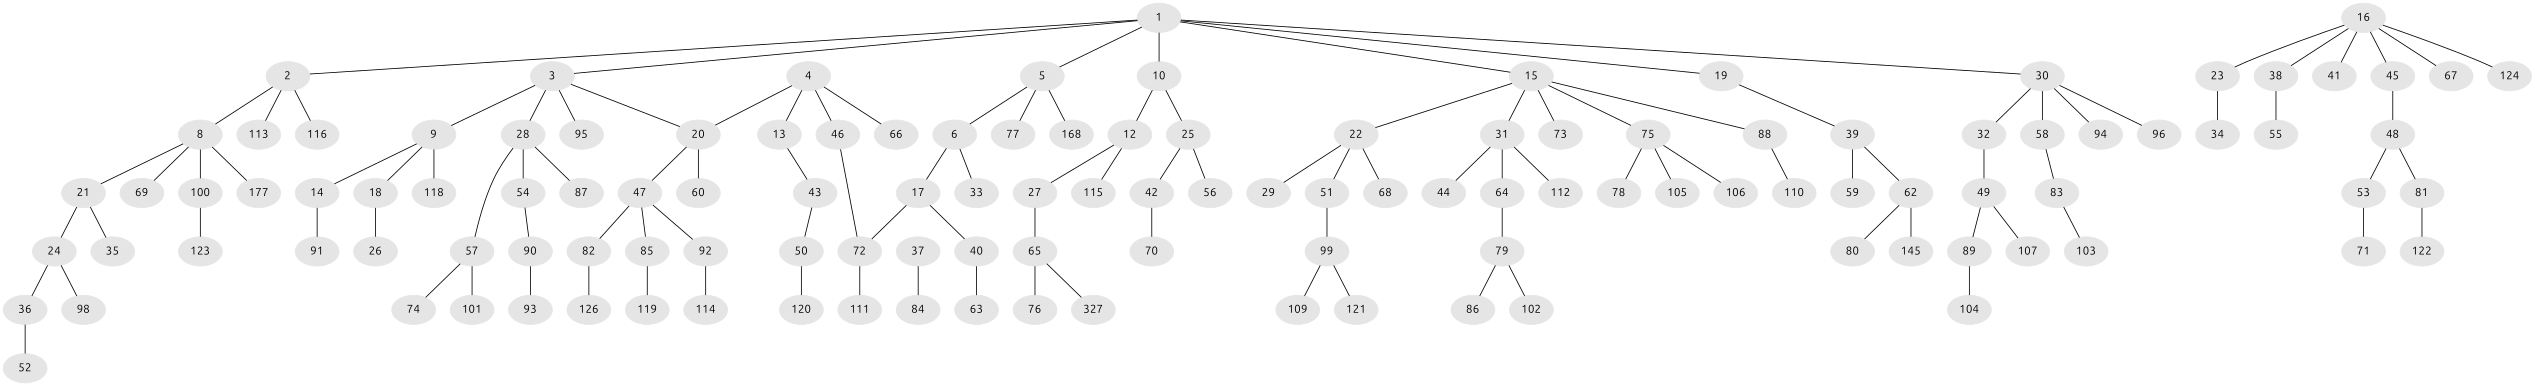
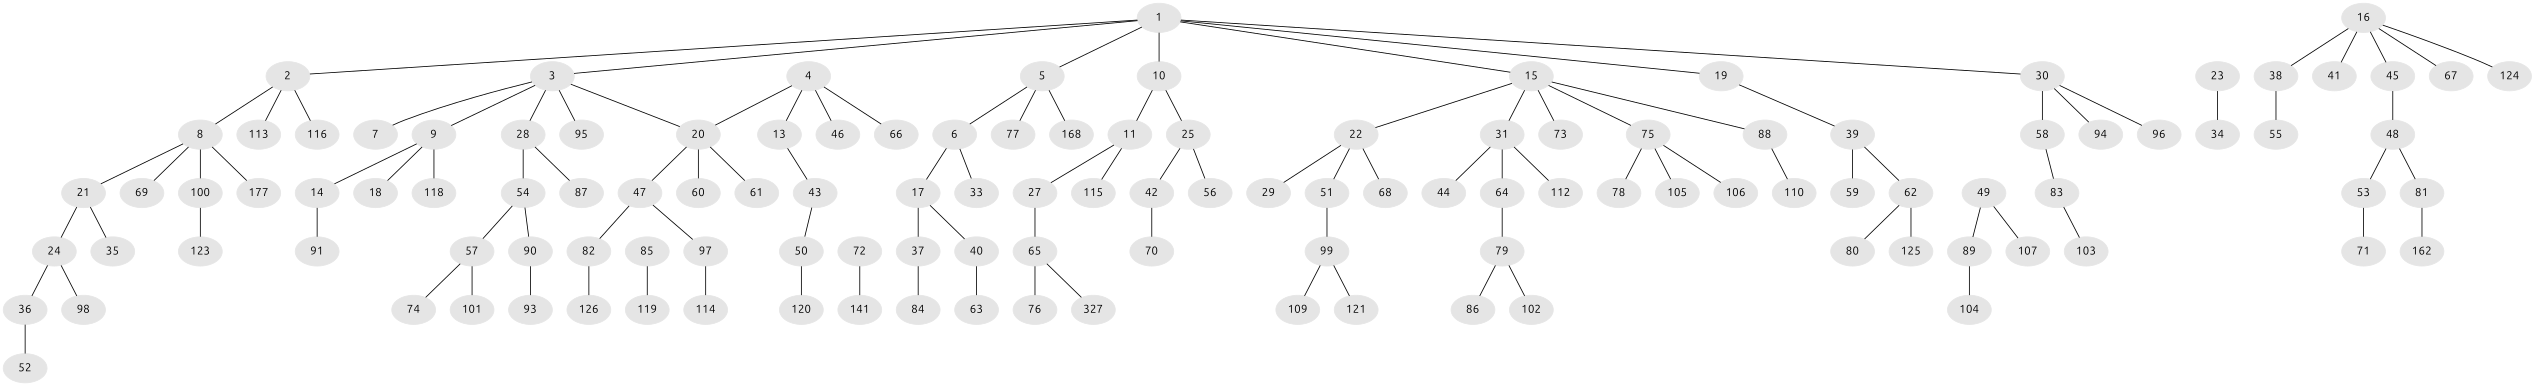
(2289, 45) -> none
none -> (376, 135)
(1130, 135) -> (1130, 135)
(1984, 135) -> none
(489, 190) -> (498, 222)
none -> (757, 193)
(849, 193) -> none
(644, 222) -> none
(889, 222) -> (918, 222)
(376, 251) -> none
(706, 251) -> (706, 251)
(1911, 251) -> (1911, 251)
(2422, 251) -> (2422, 251)
(860, 310) -> (860, 310)
